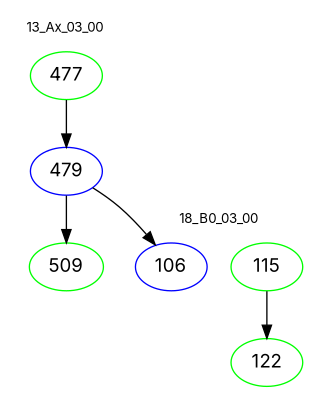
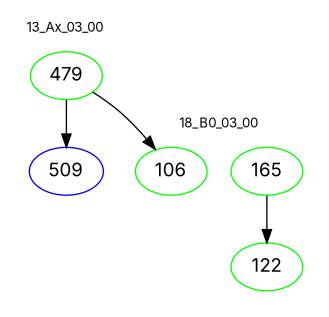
(66, 76) -> none
(66, 171) -> (66, 76)
(66, 267) -> (66, 171)
(171, 267) -> (171, 171)
(267, 267) -> (267, 171)
